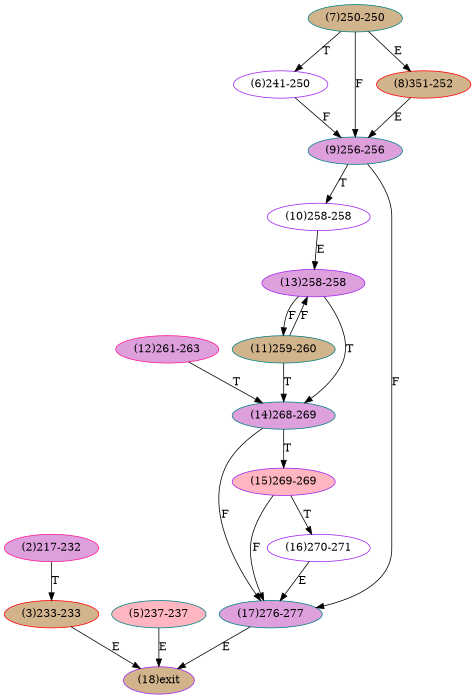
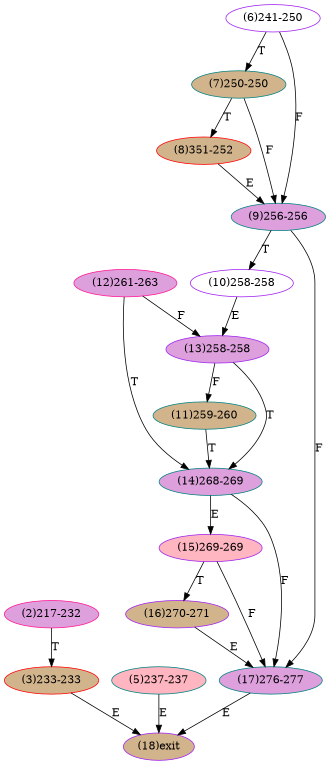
(321, 49) -> (258, 48)
(398, 51) -> (227, 118)
(297, 320) -> (168, 314)
(288, 449) -> (215, 515)
(319, 548) -> (177, 614)
